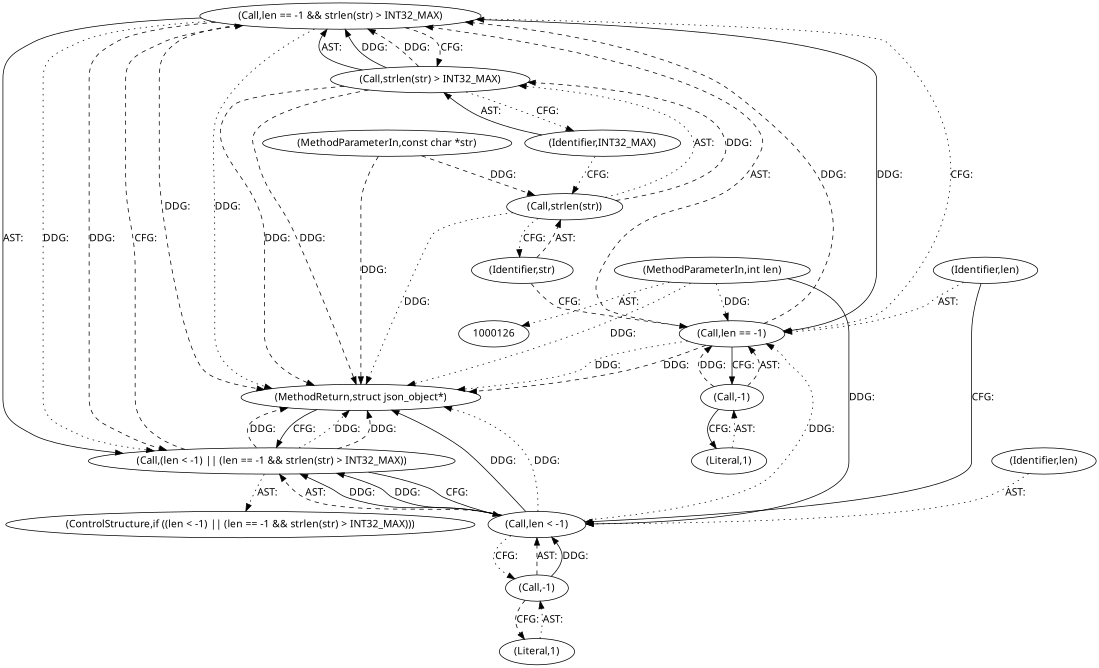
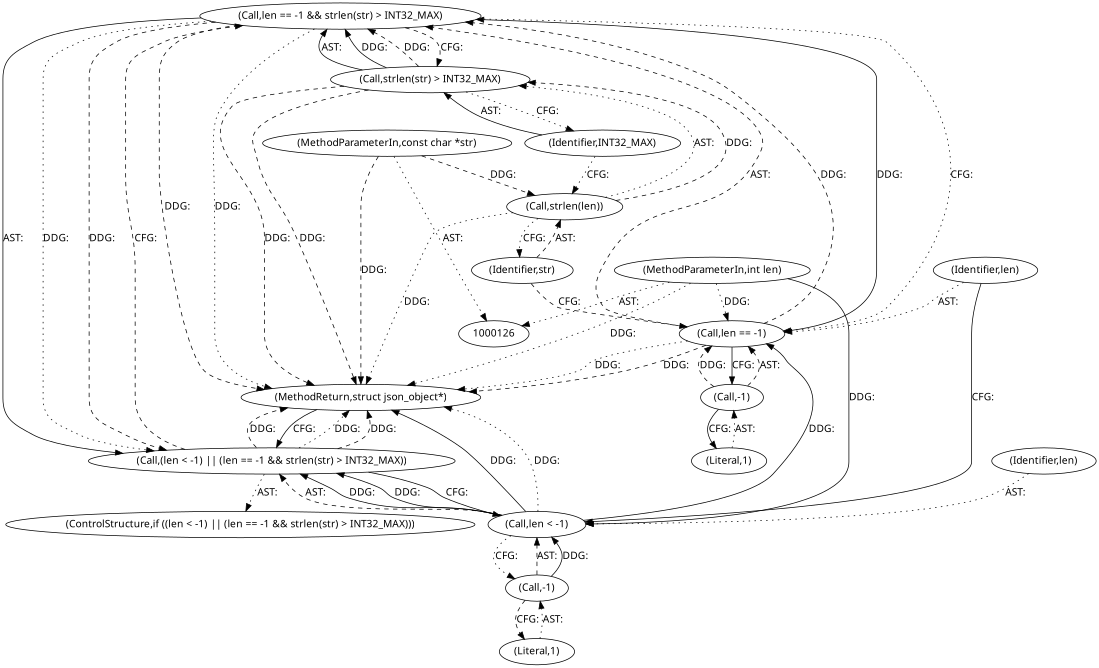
(565, 207) -> (565, 207)
none -> (438, 236)
(755, 486) -> (755, 486)
